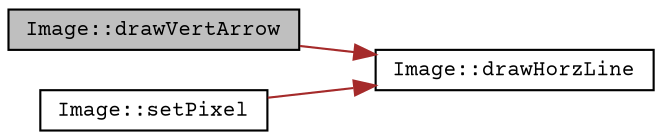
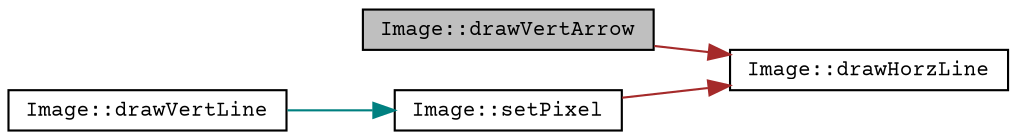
none -> (147, 110)
